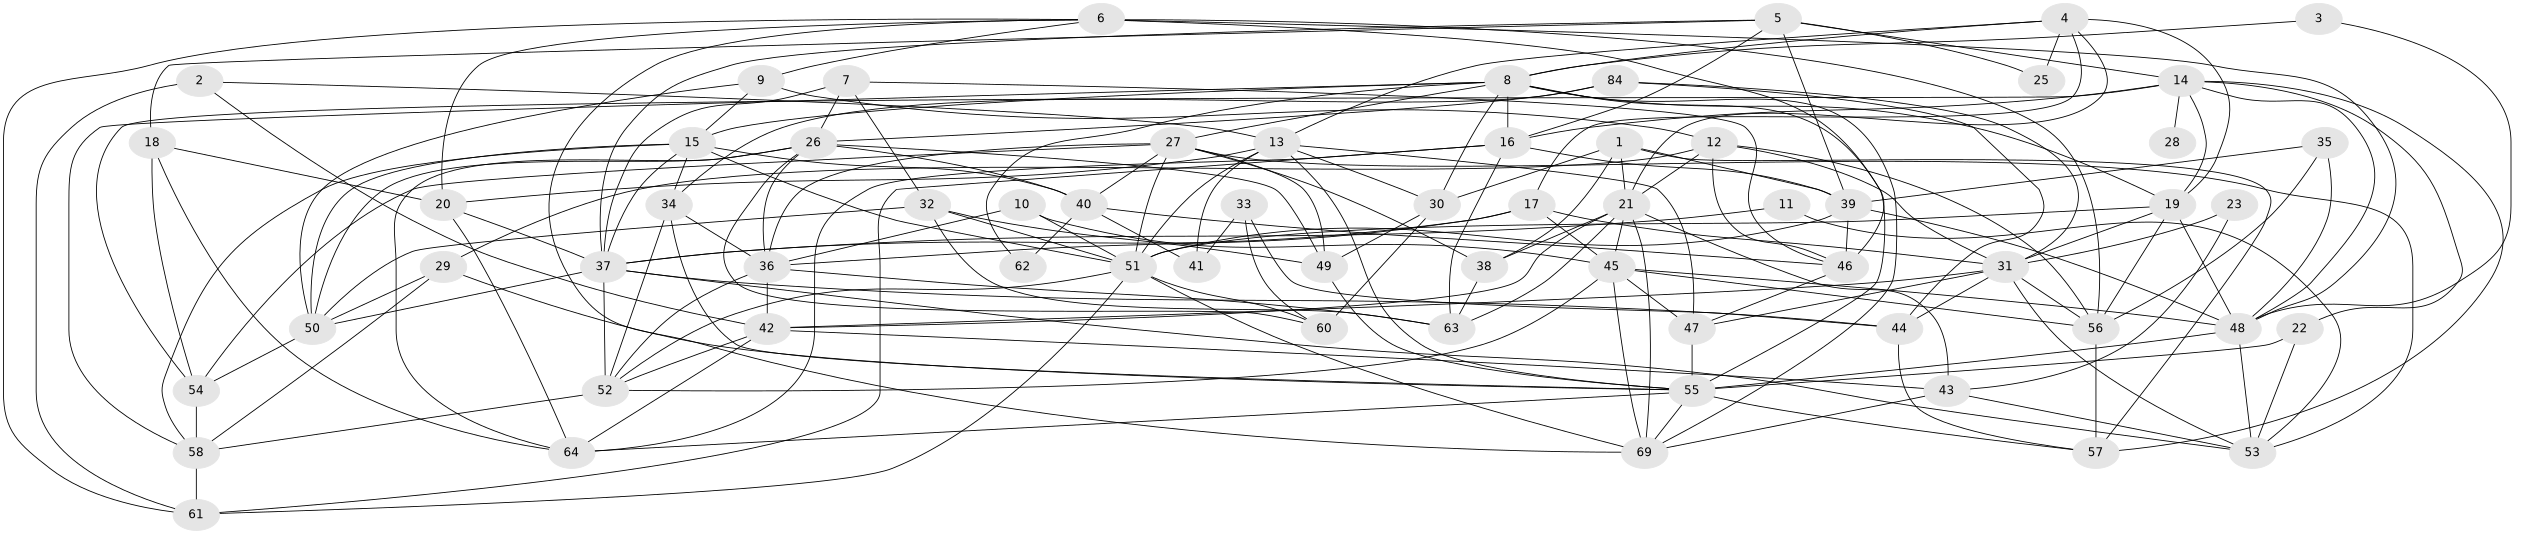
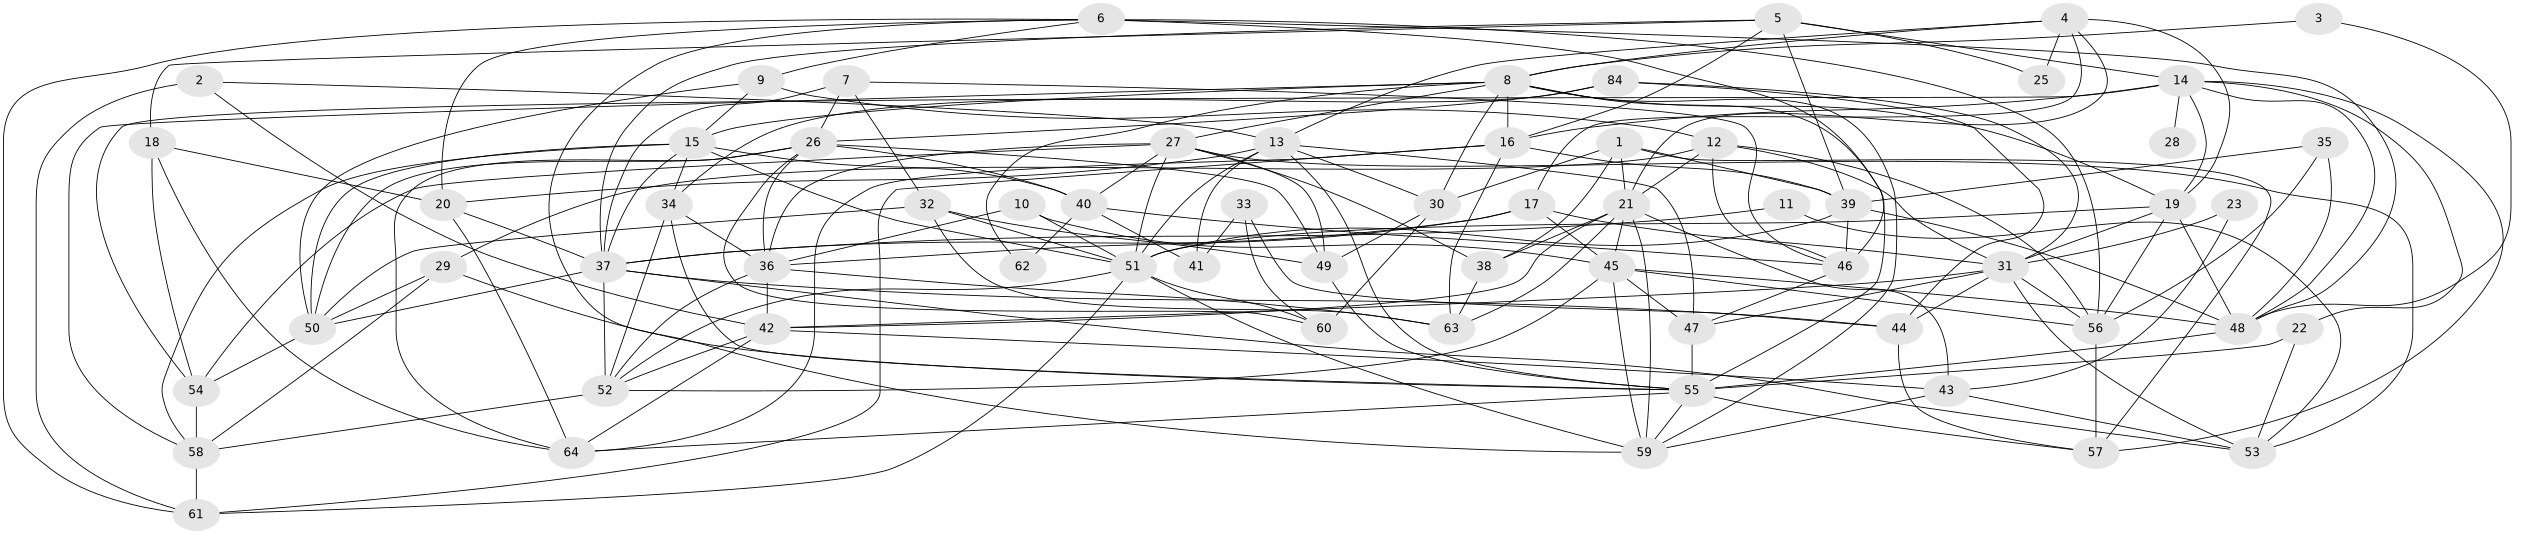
(2245, 391) -> none
(1645, 453) -> (1645, 453)
